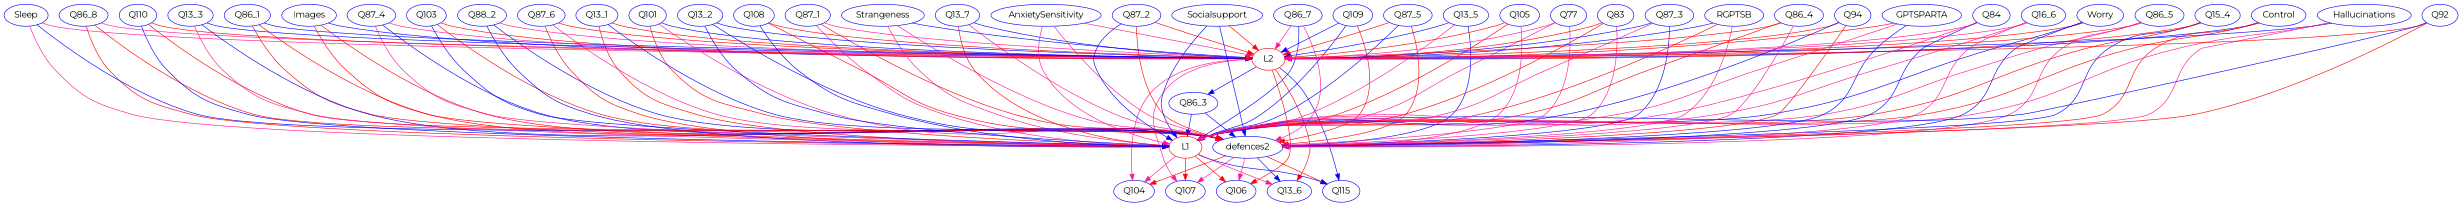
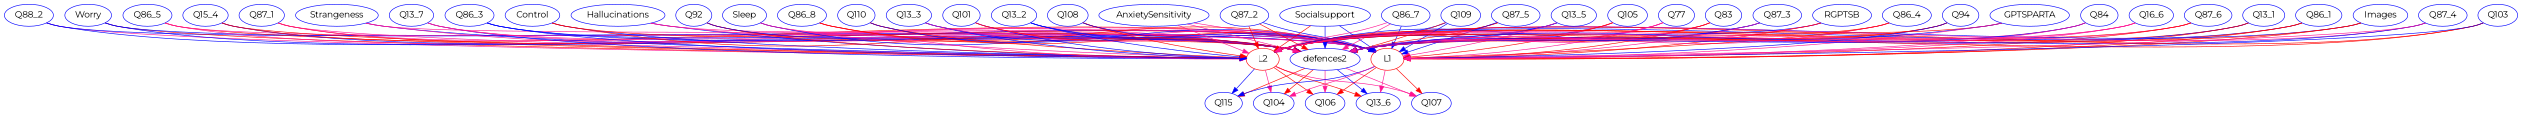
(1236, 78) -> (863, 52)
(1039, 117) -> (899, 34)
